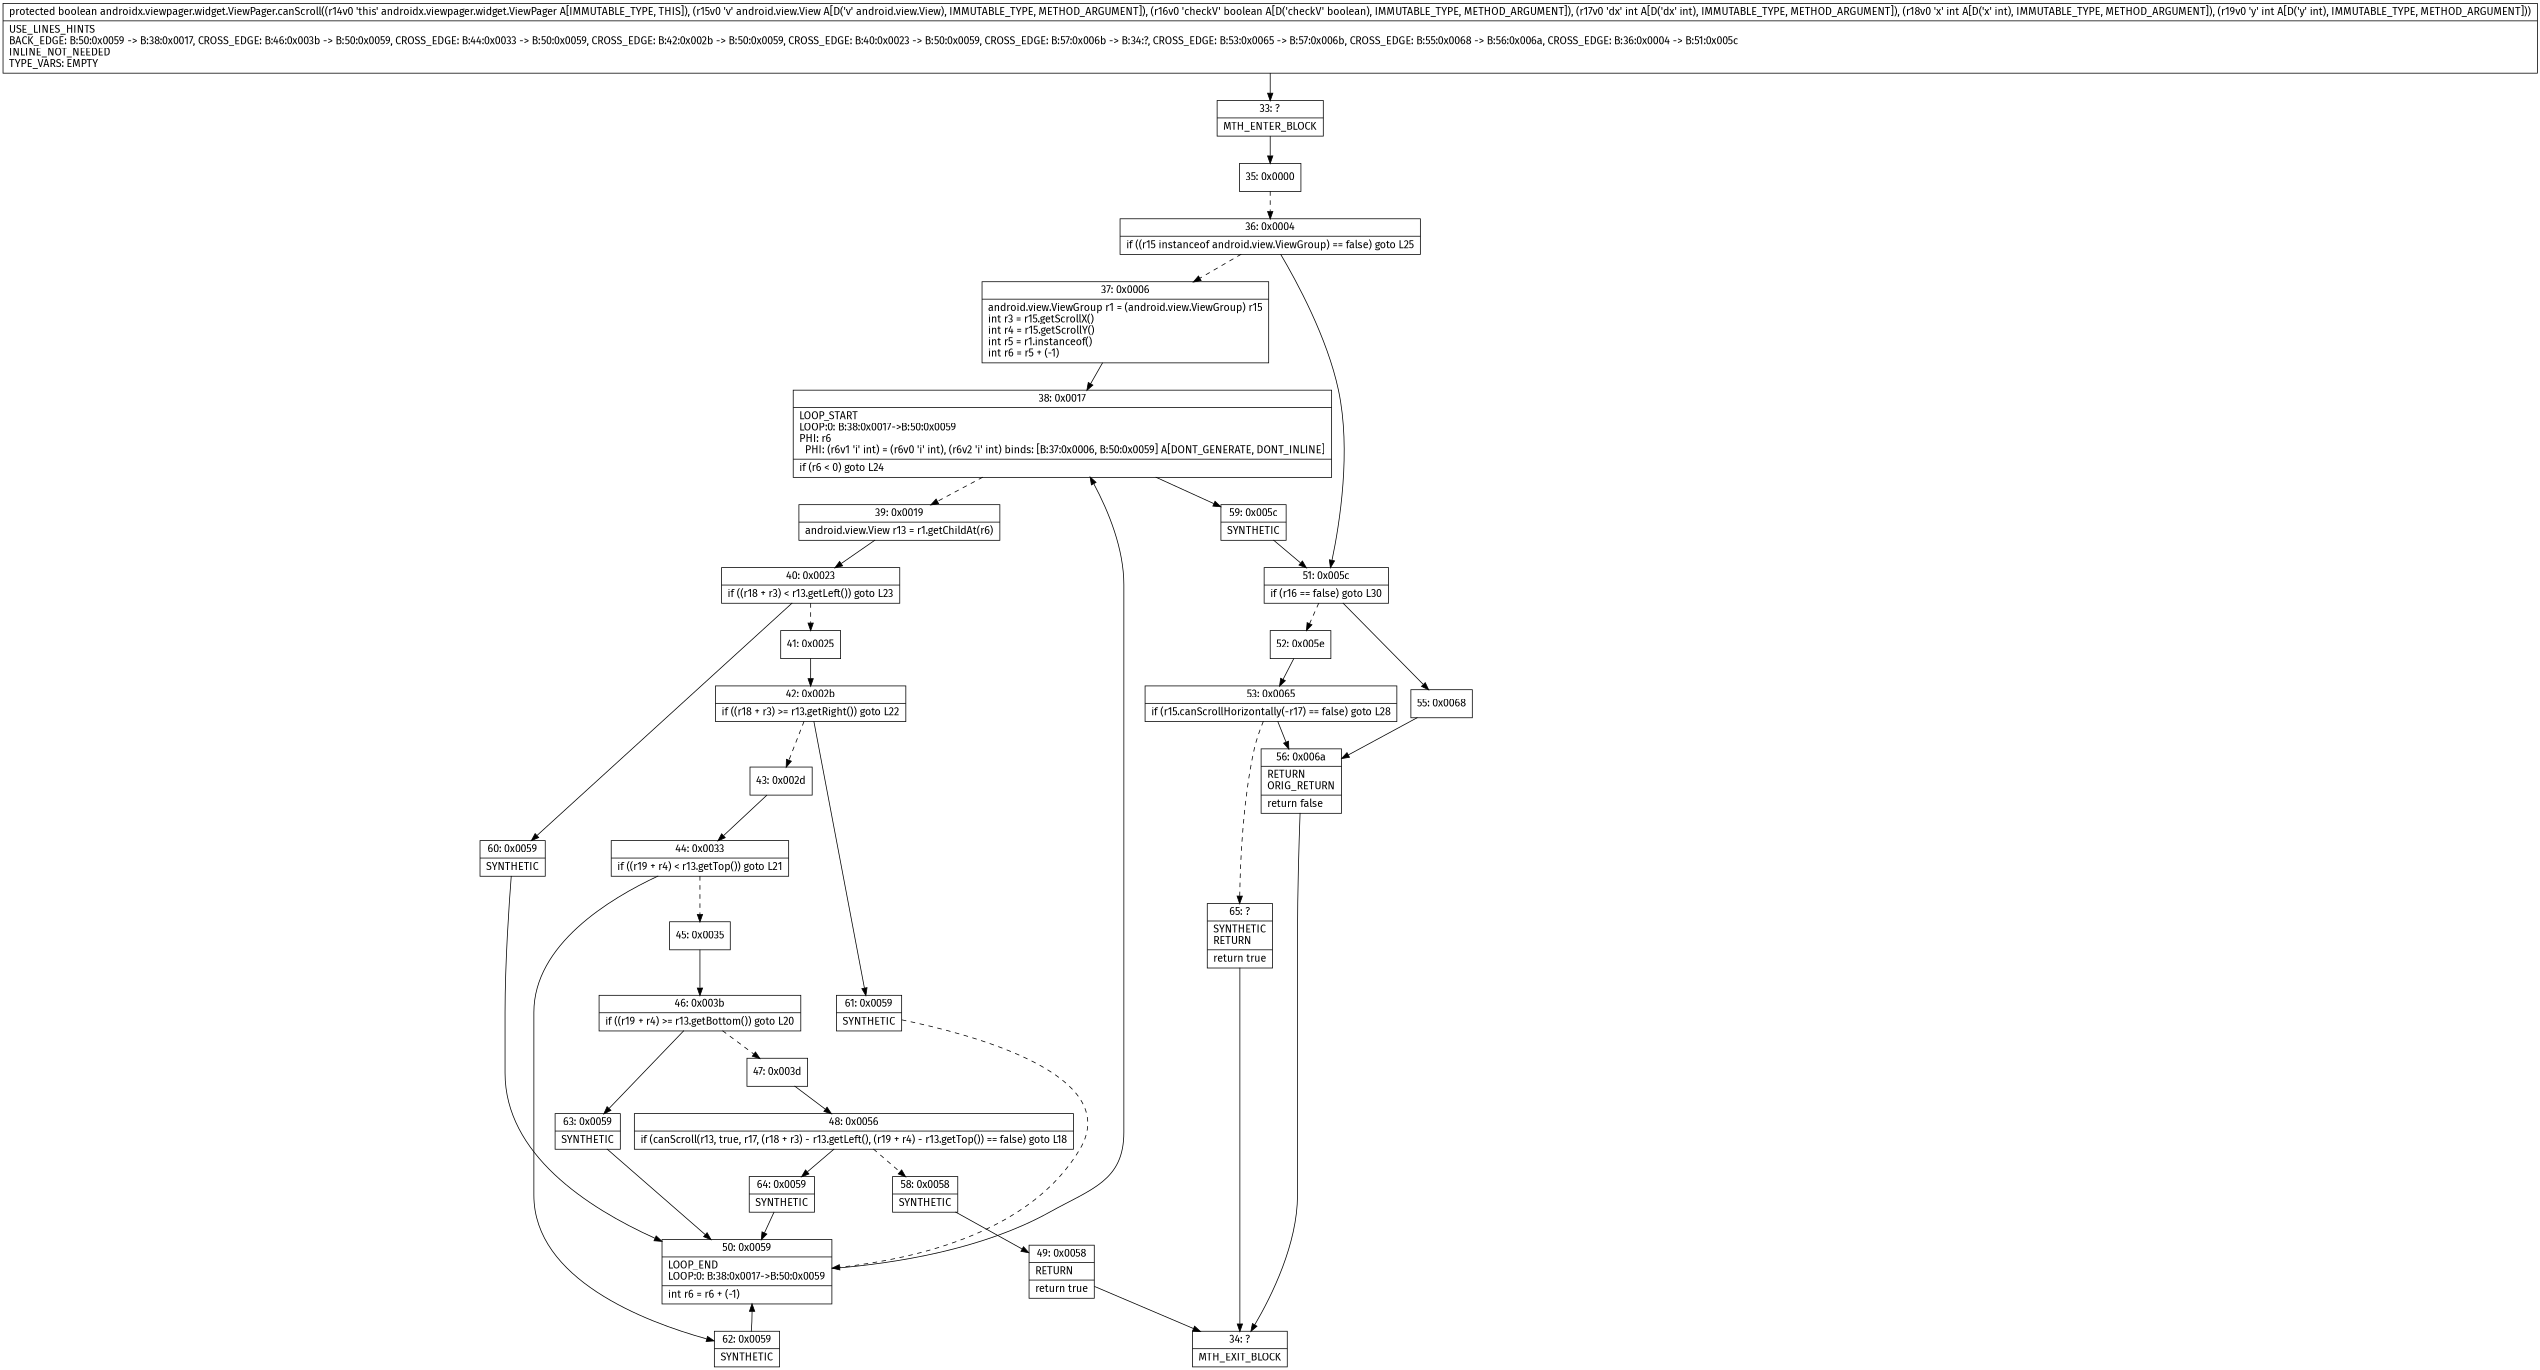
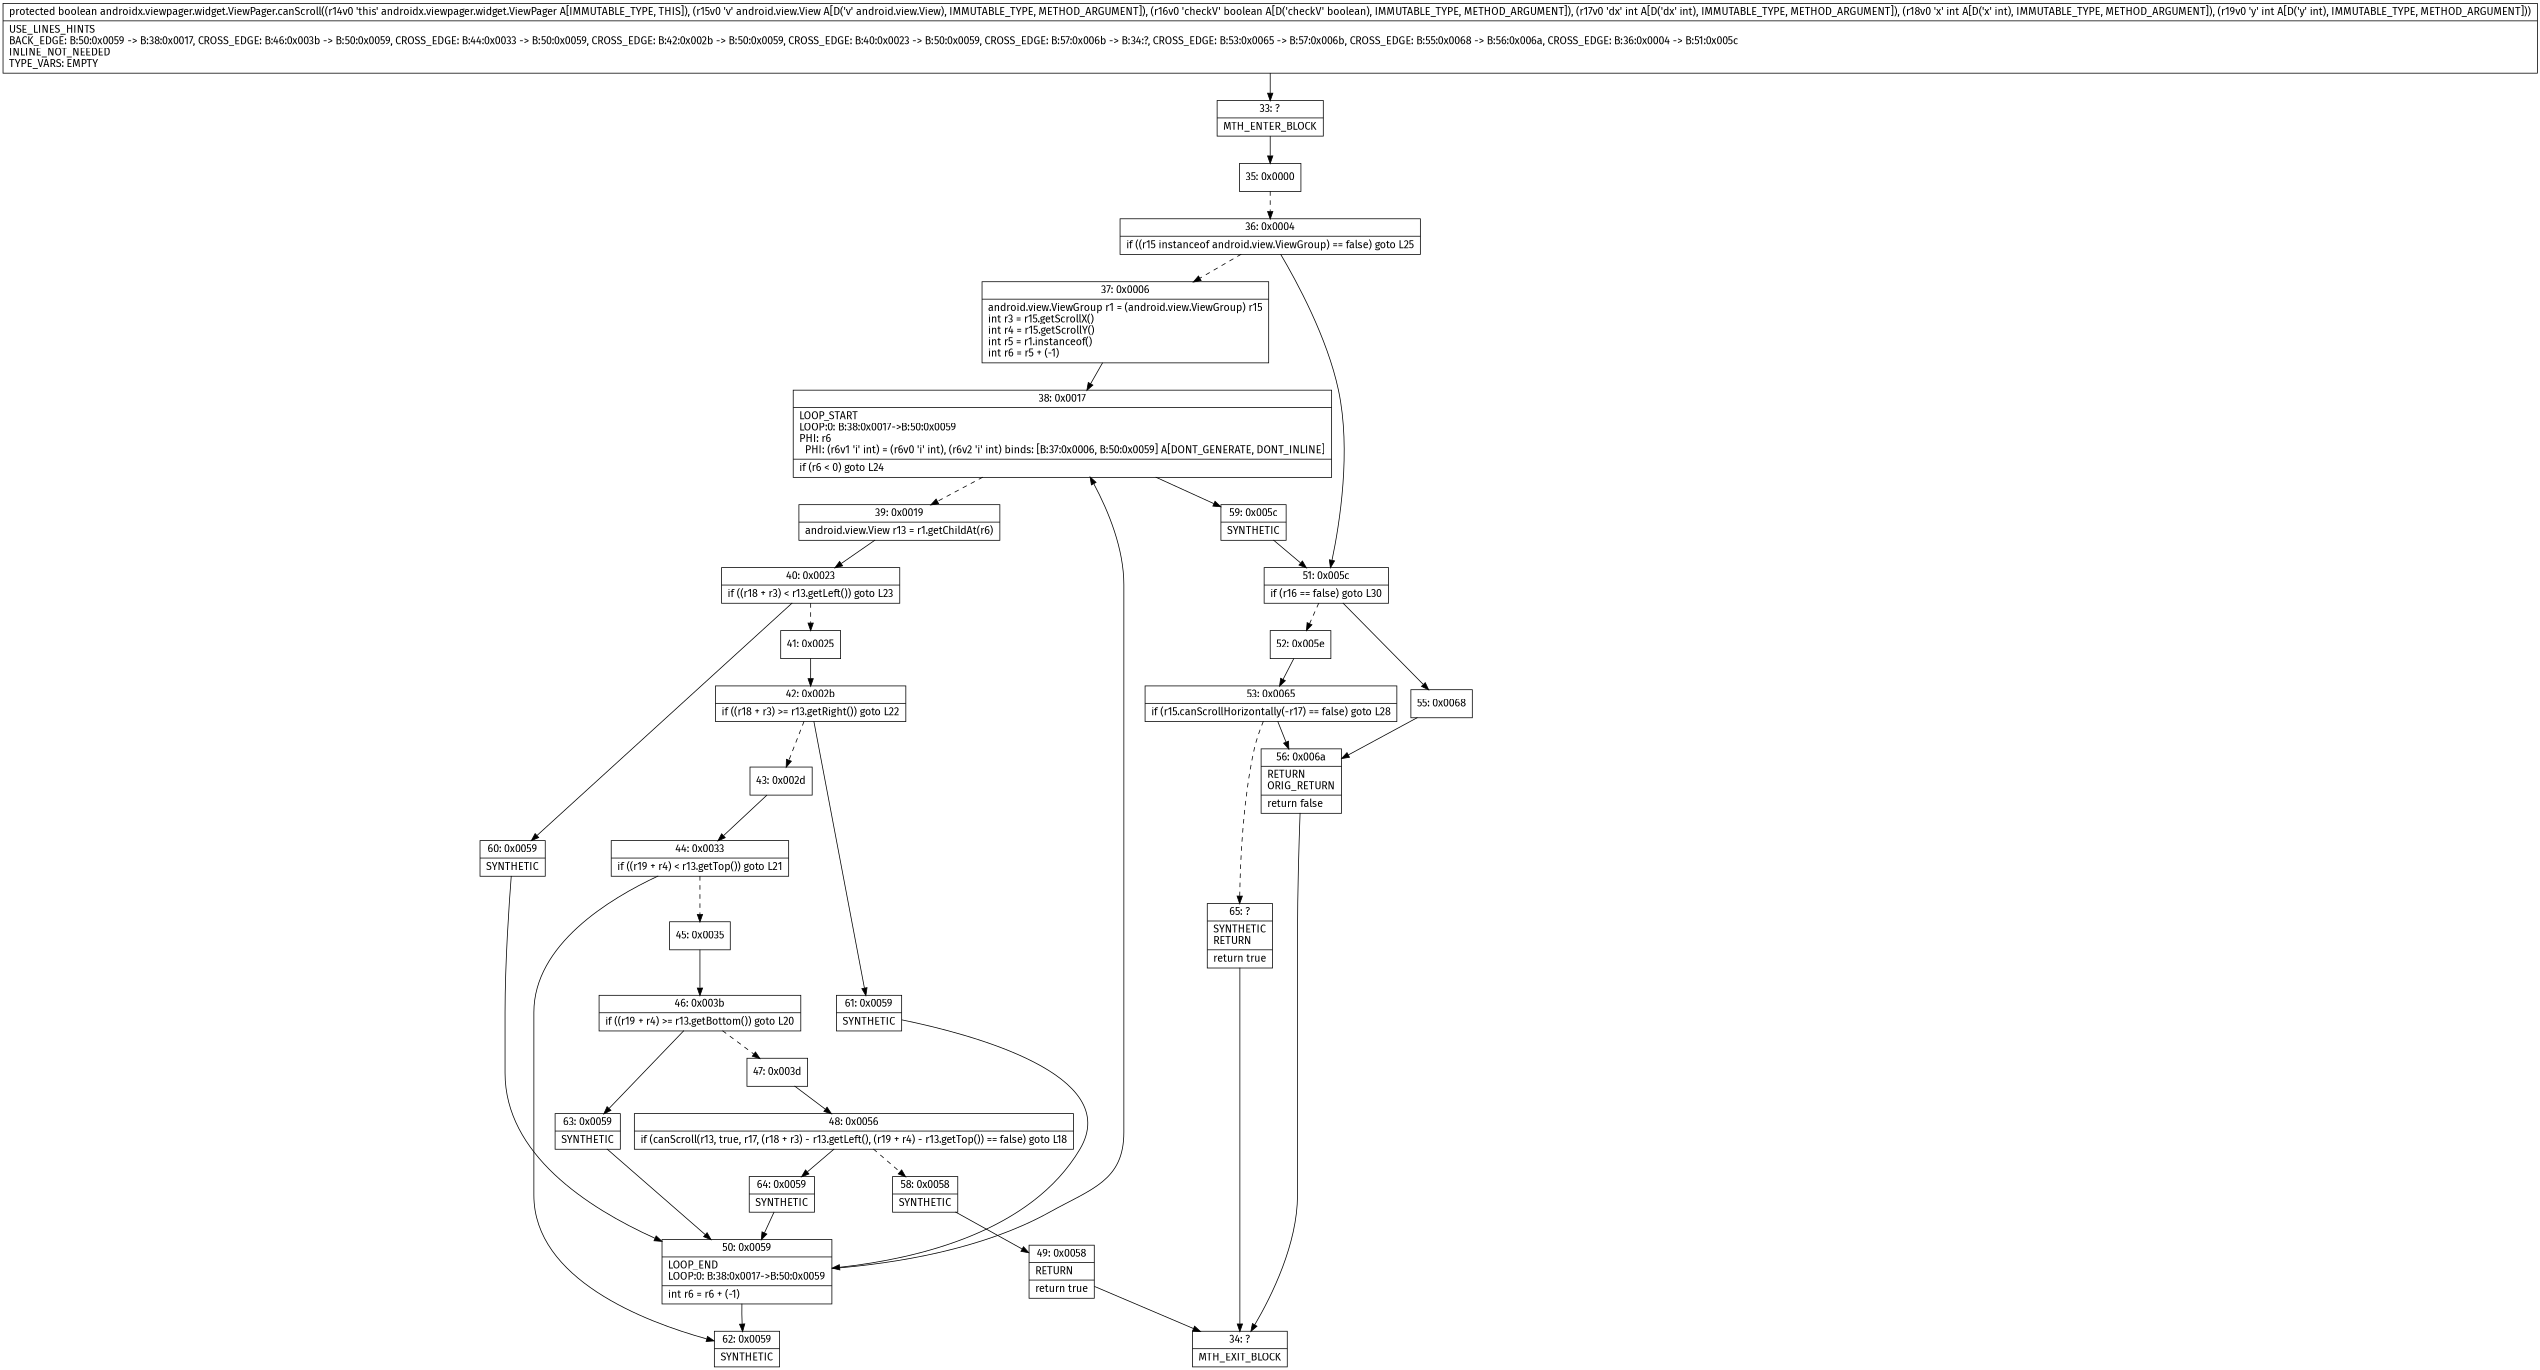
(1072, 1159) -> (1072, 1159)
(752, 1322) -> (742, 1314)
